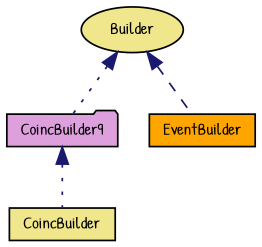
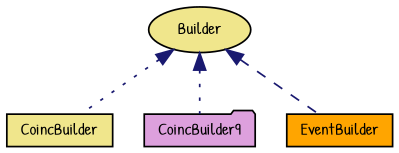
(62, 186) -> (120, 87)
